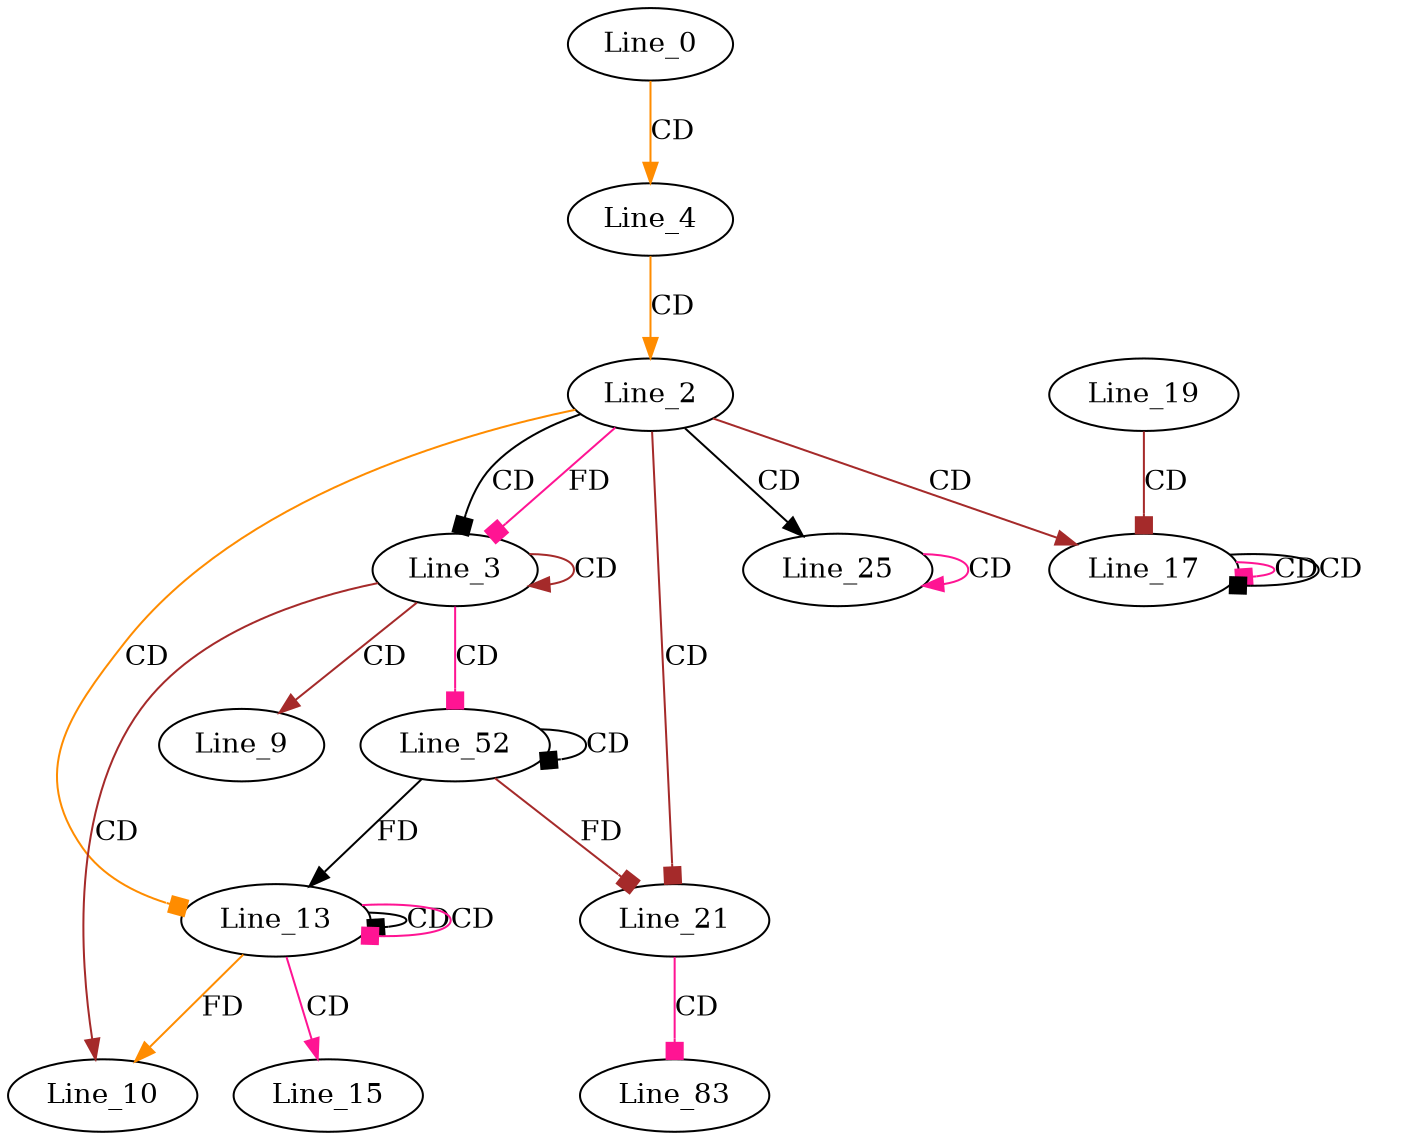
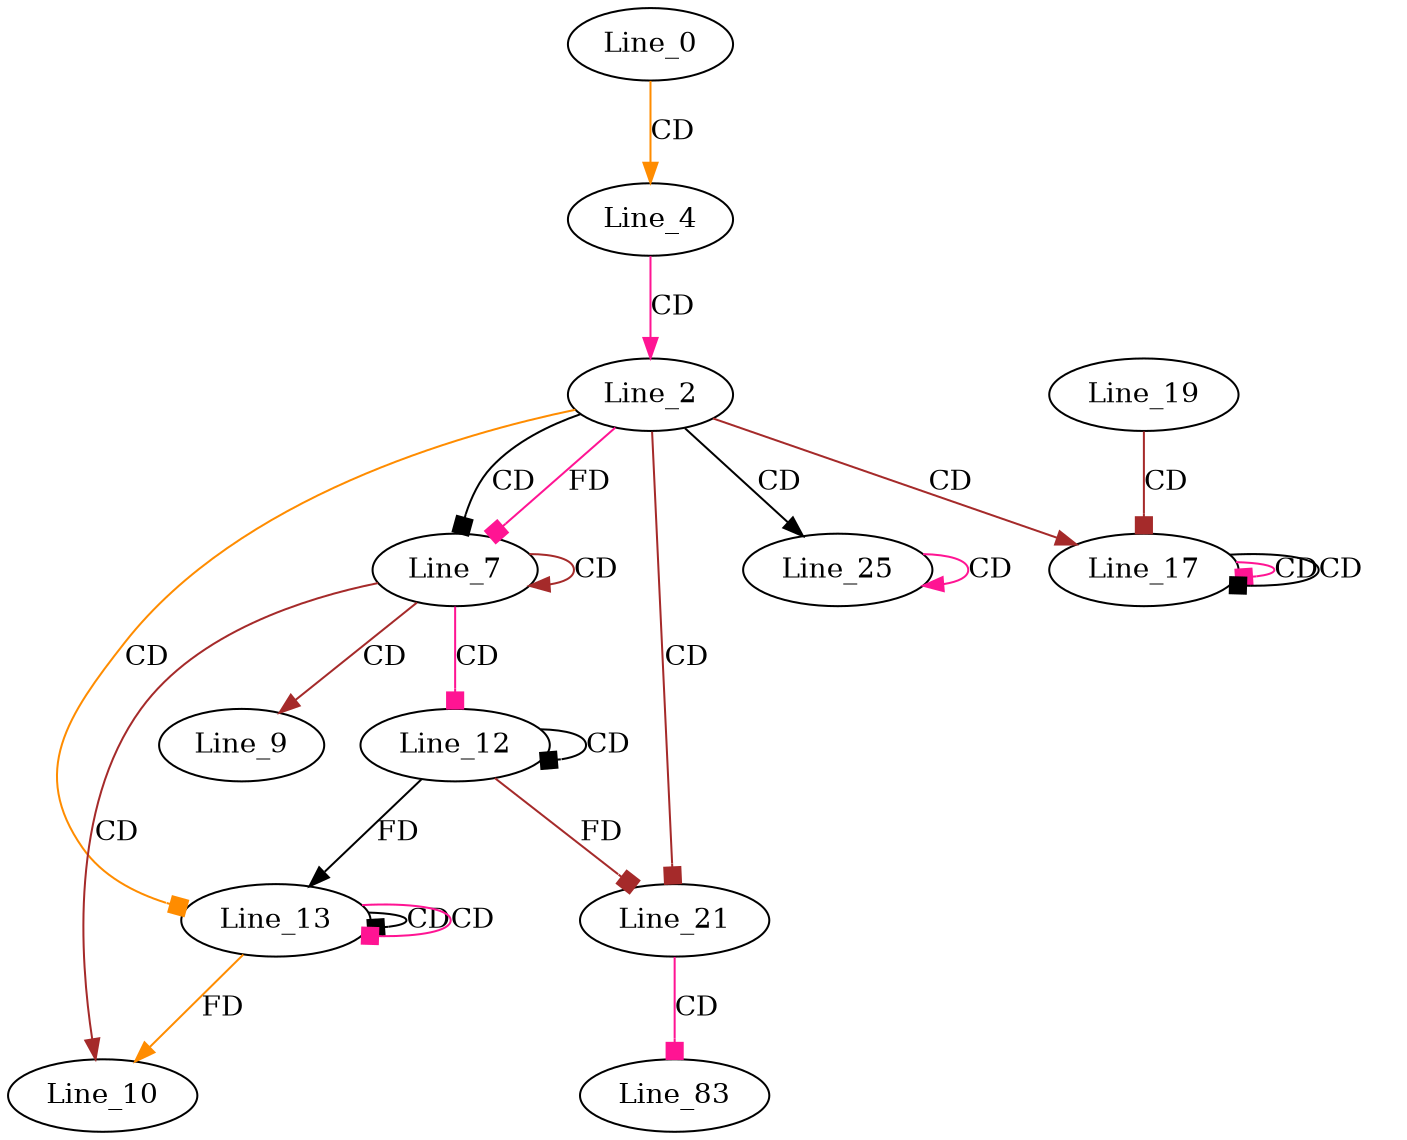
(650, 297) -> (650, 297)
(455, 570) -> (455, 570)
(455, 745) -> (455, 745)
(328, 1096) -> none
